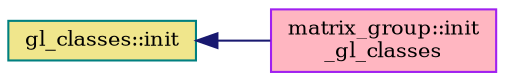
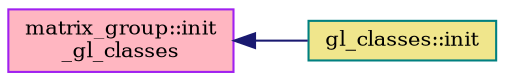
(244, 41) -> (282, 41)
